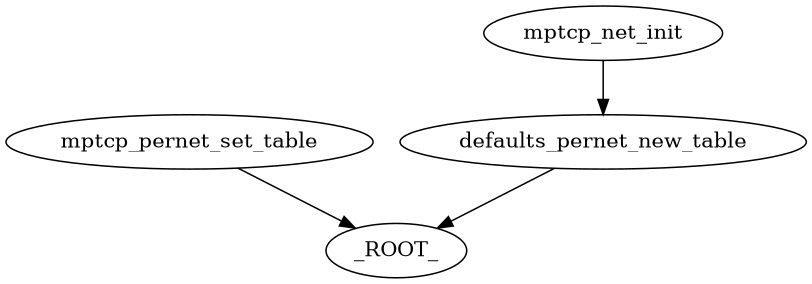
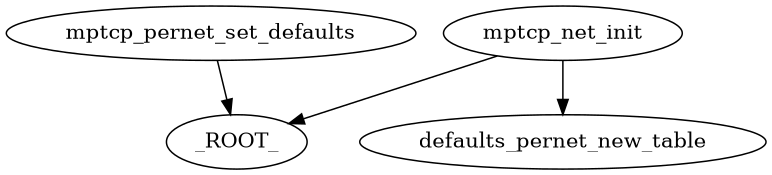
(190, 142) -> (211, 33)
(503, 195) -> (400, 87)
